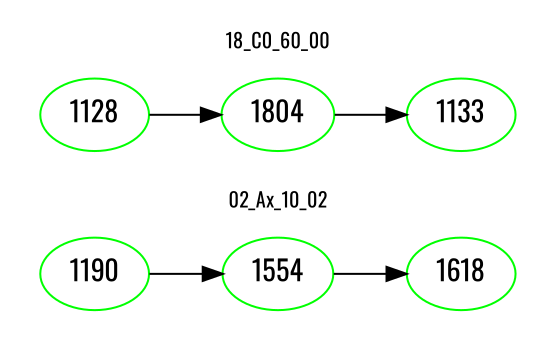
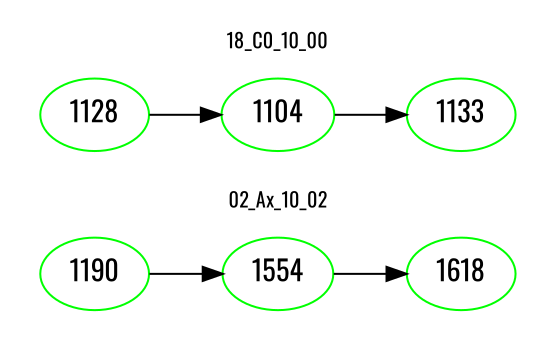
(278, 43) -> (278, 43)
(278, 115) -> (278, 115)
